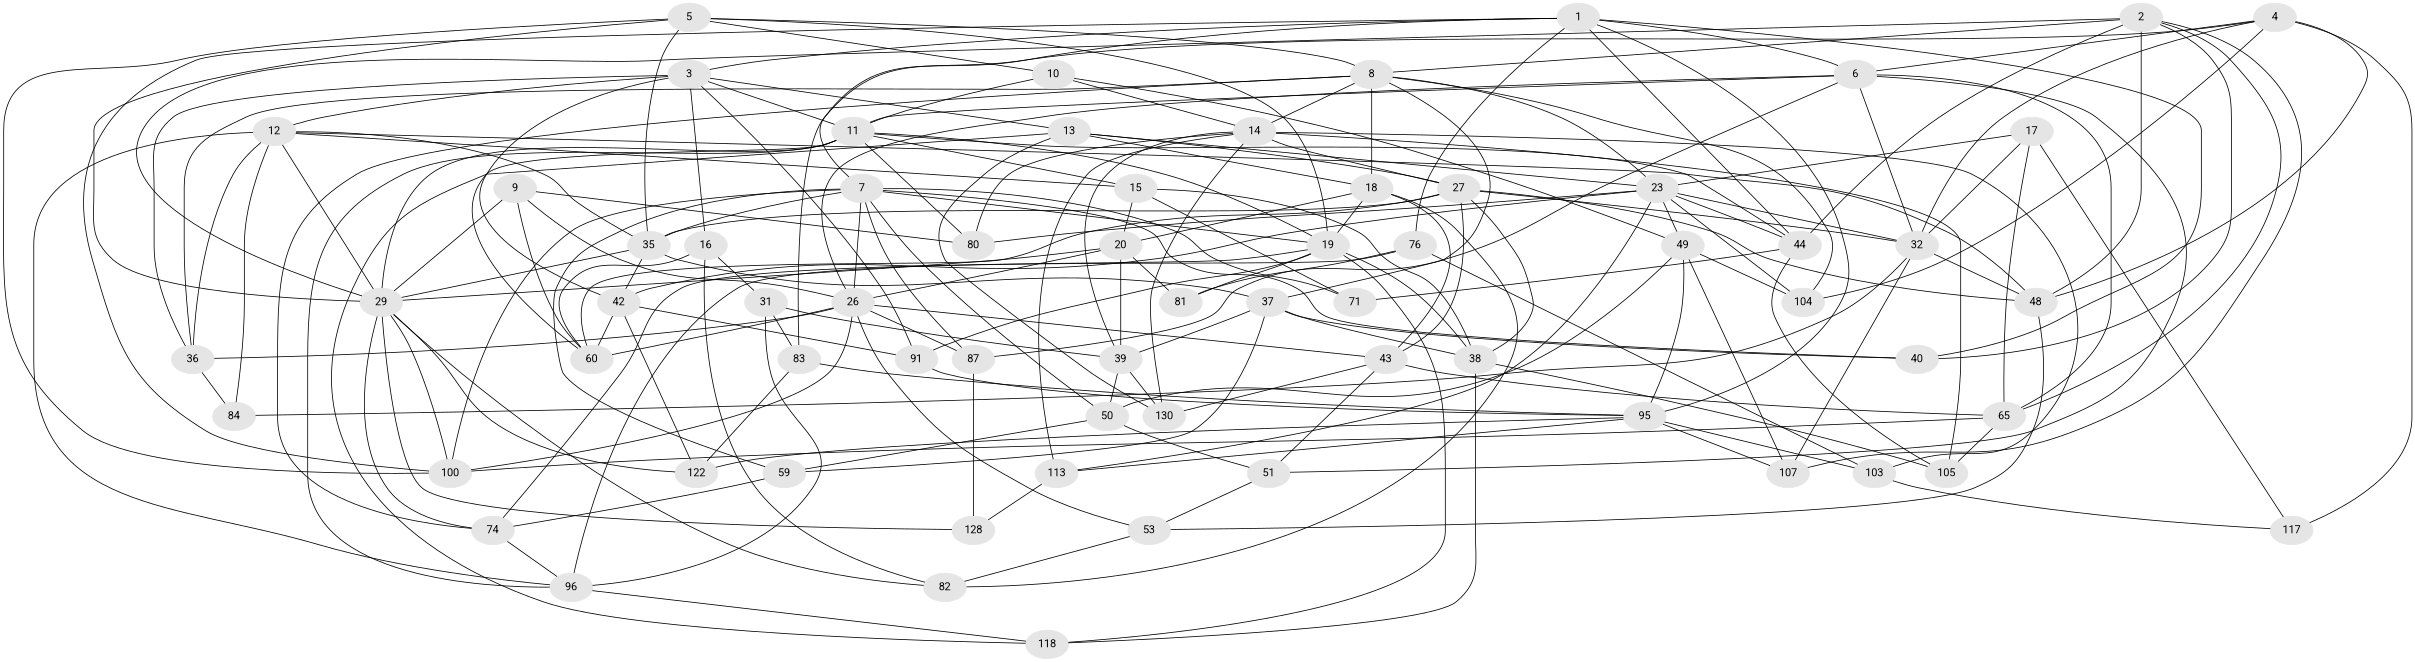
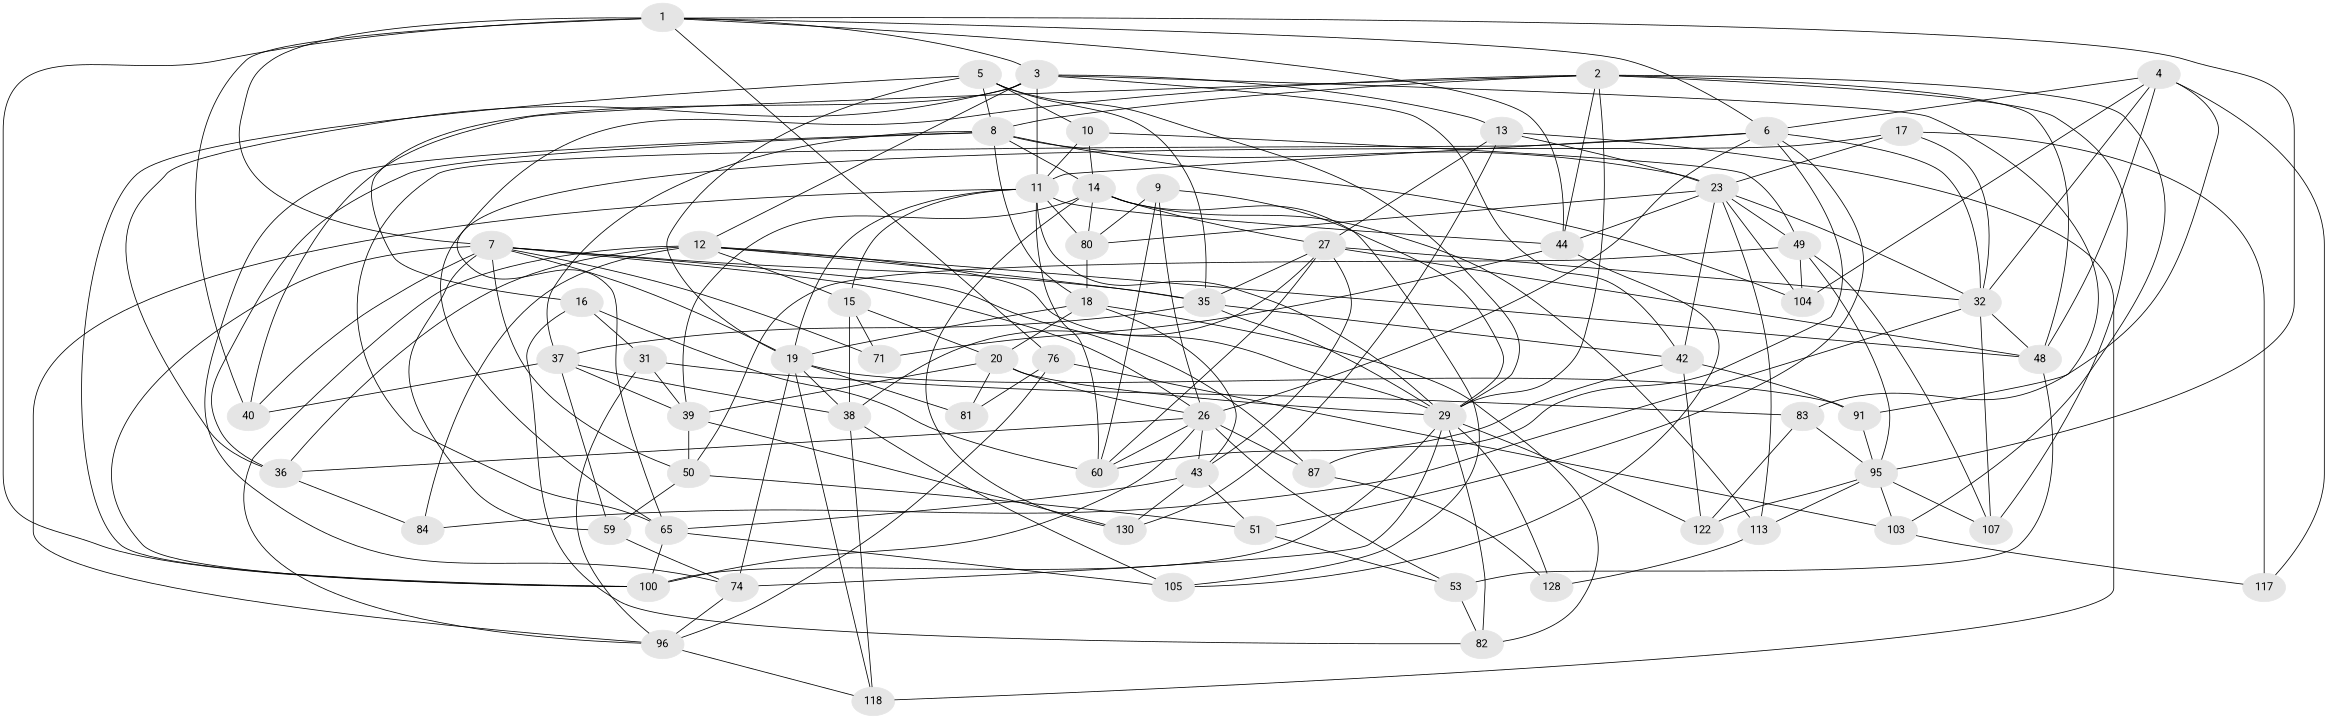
(1825, 152) -> (2081, 102)
(1234, 162) -> (1087, 271)
